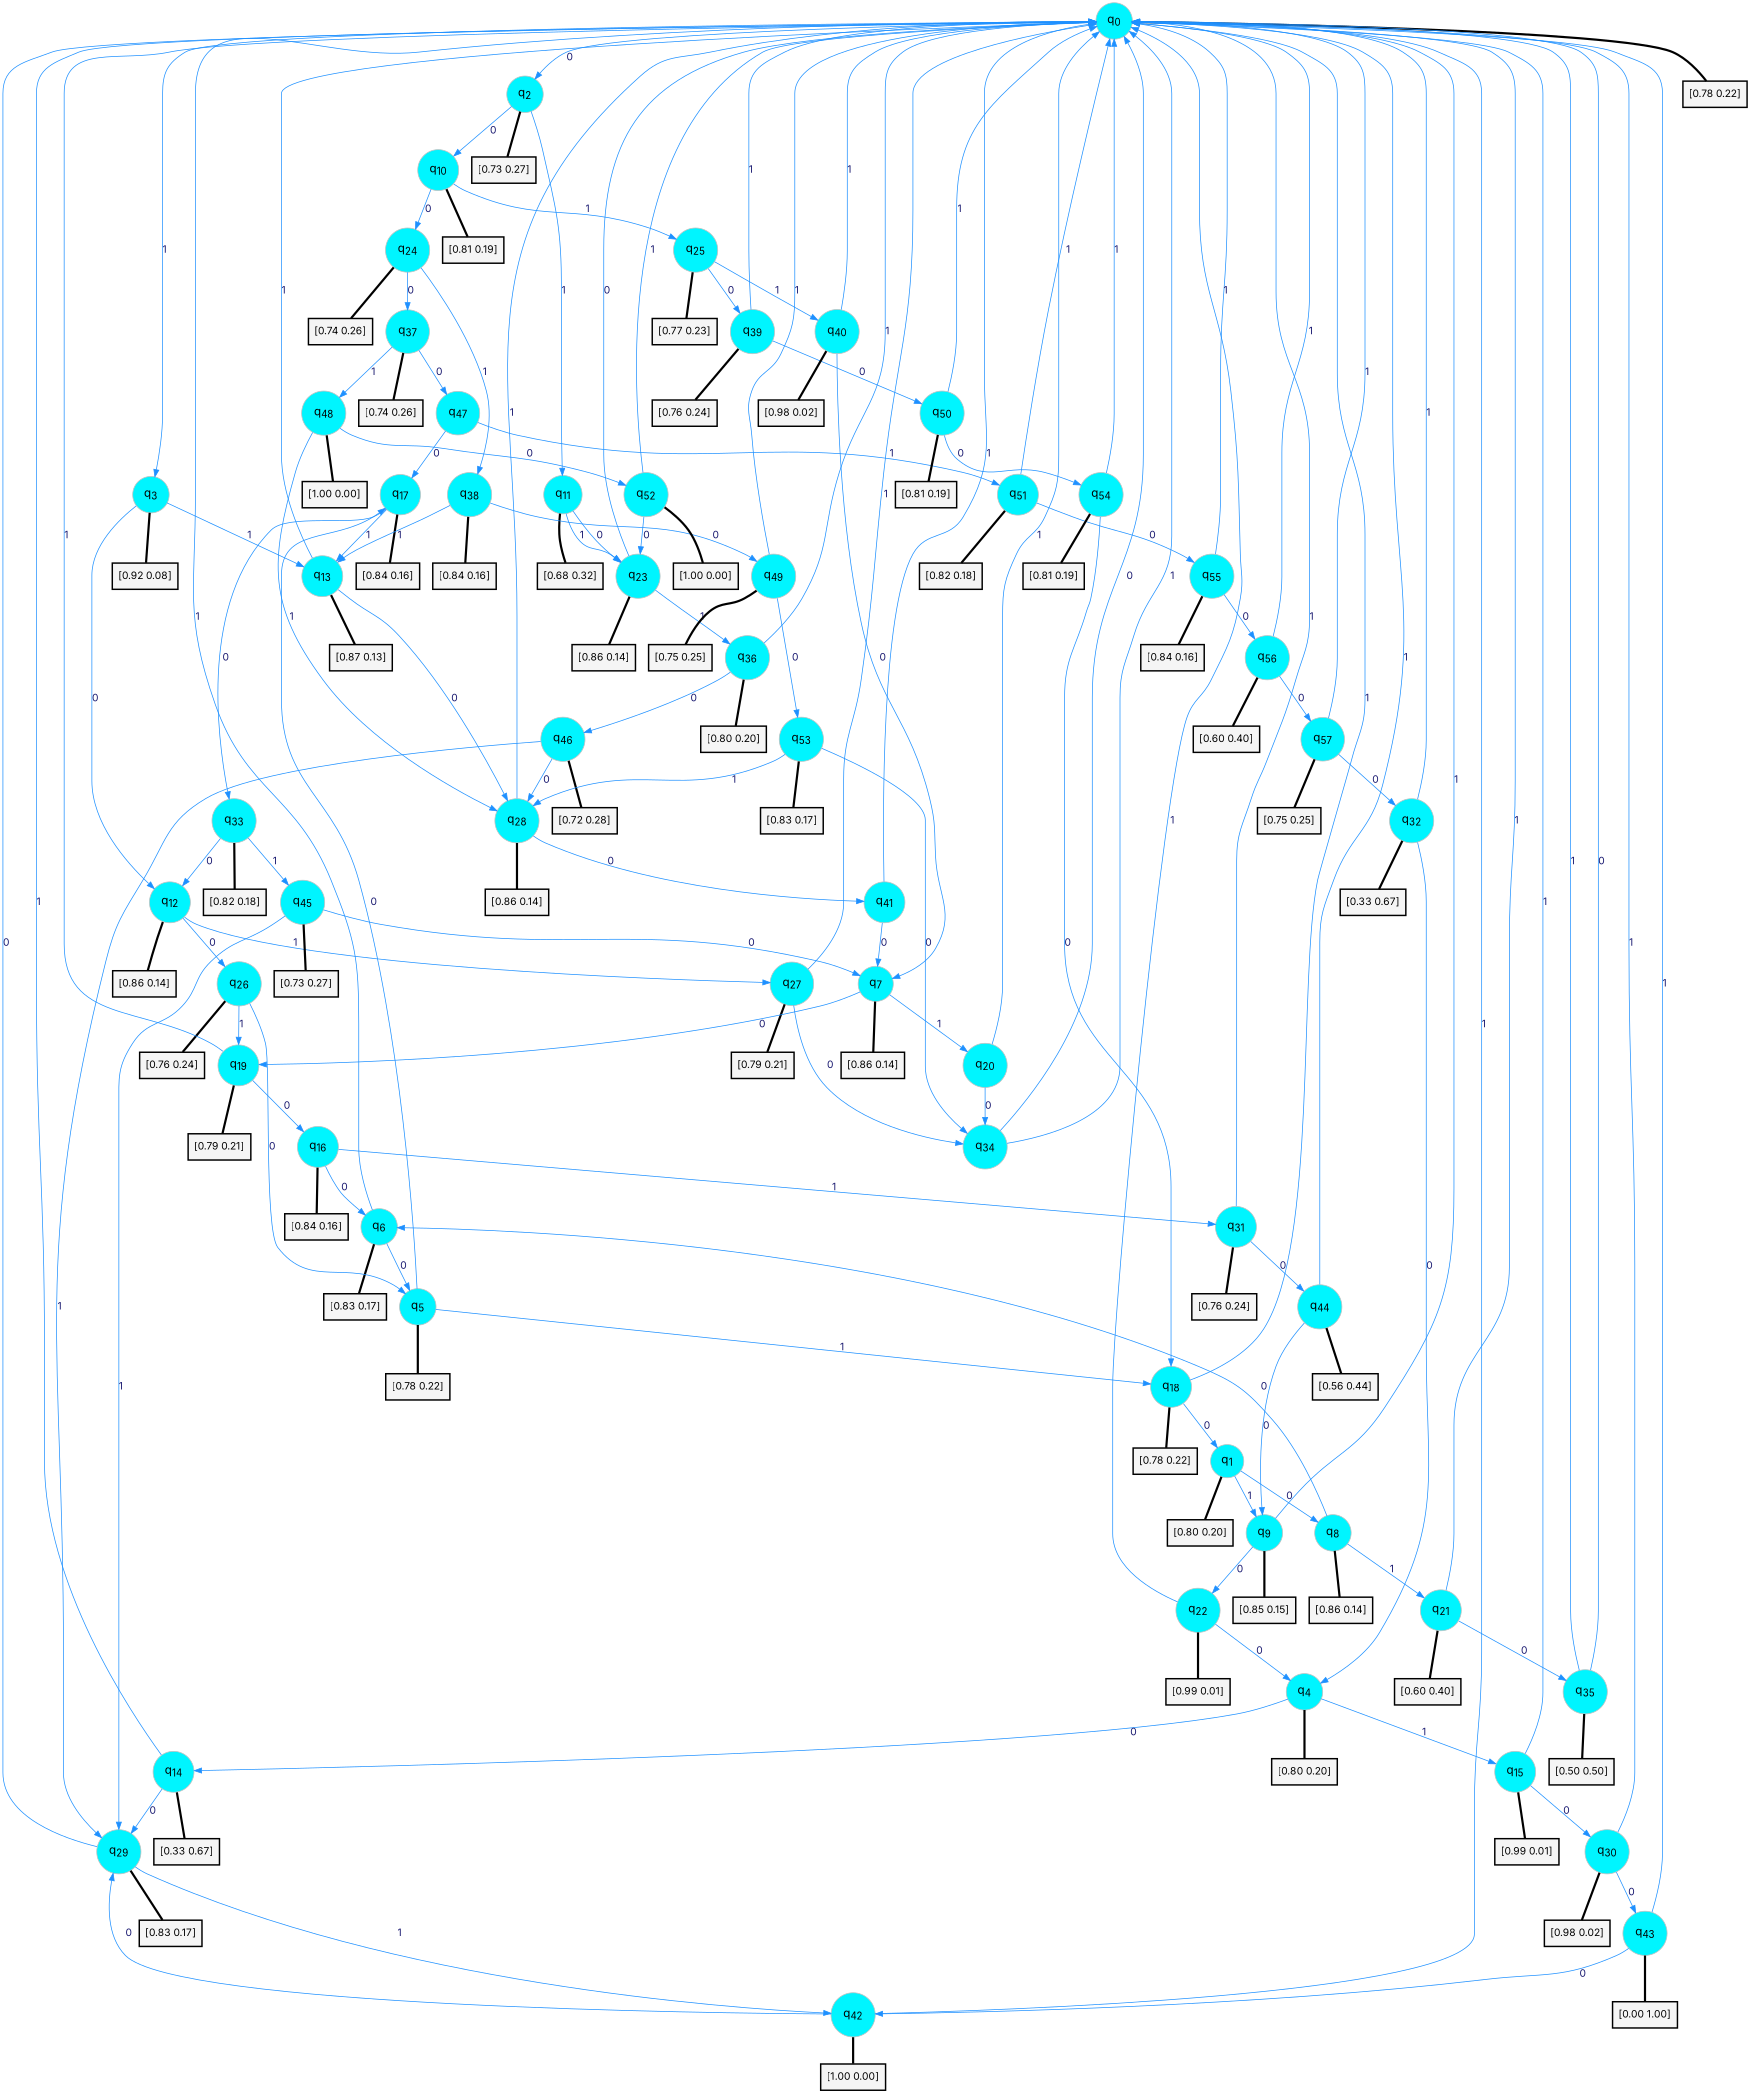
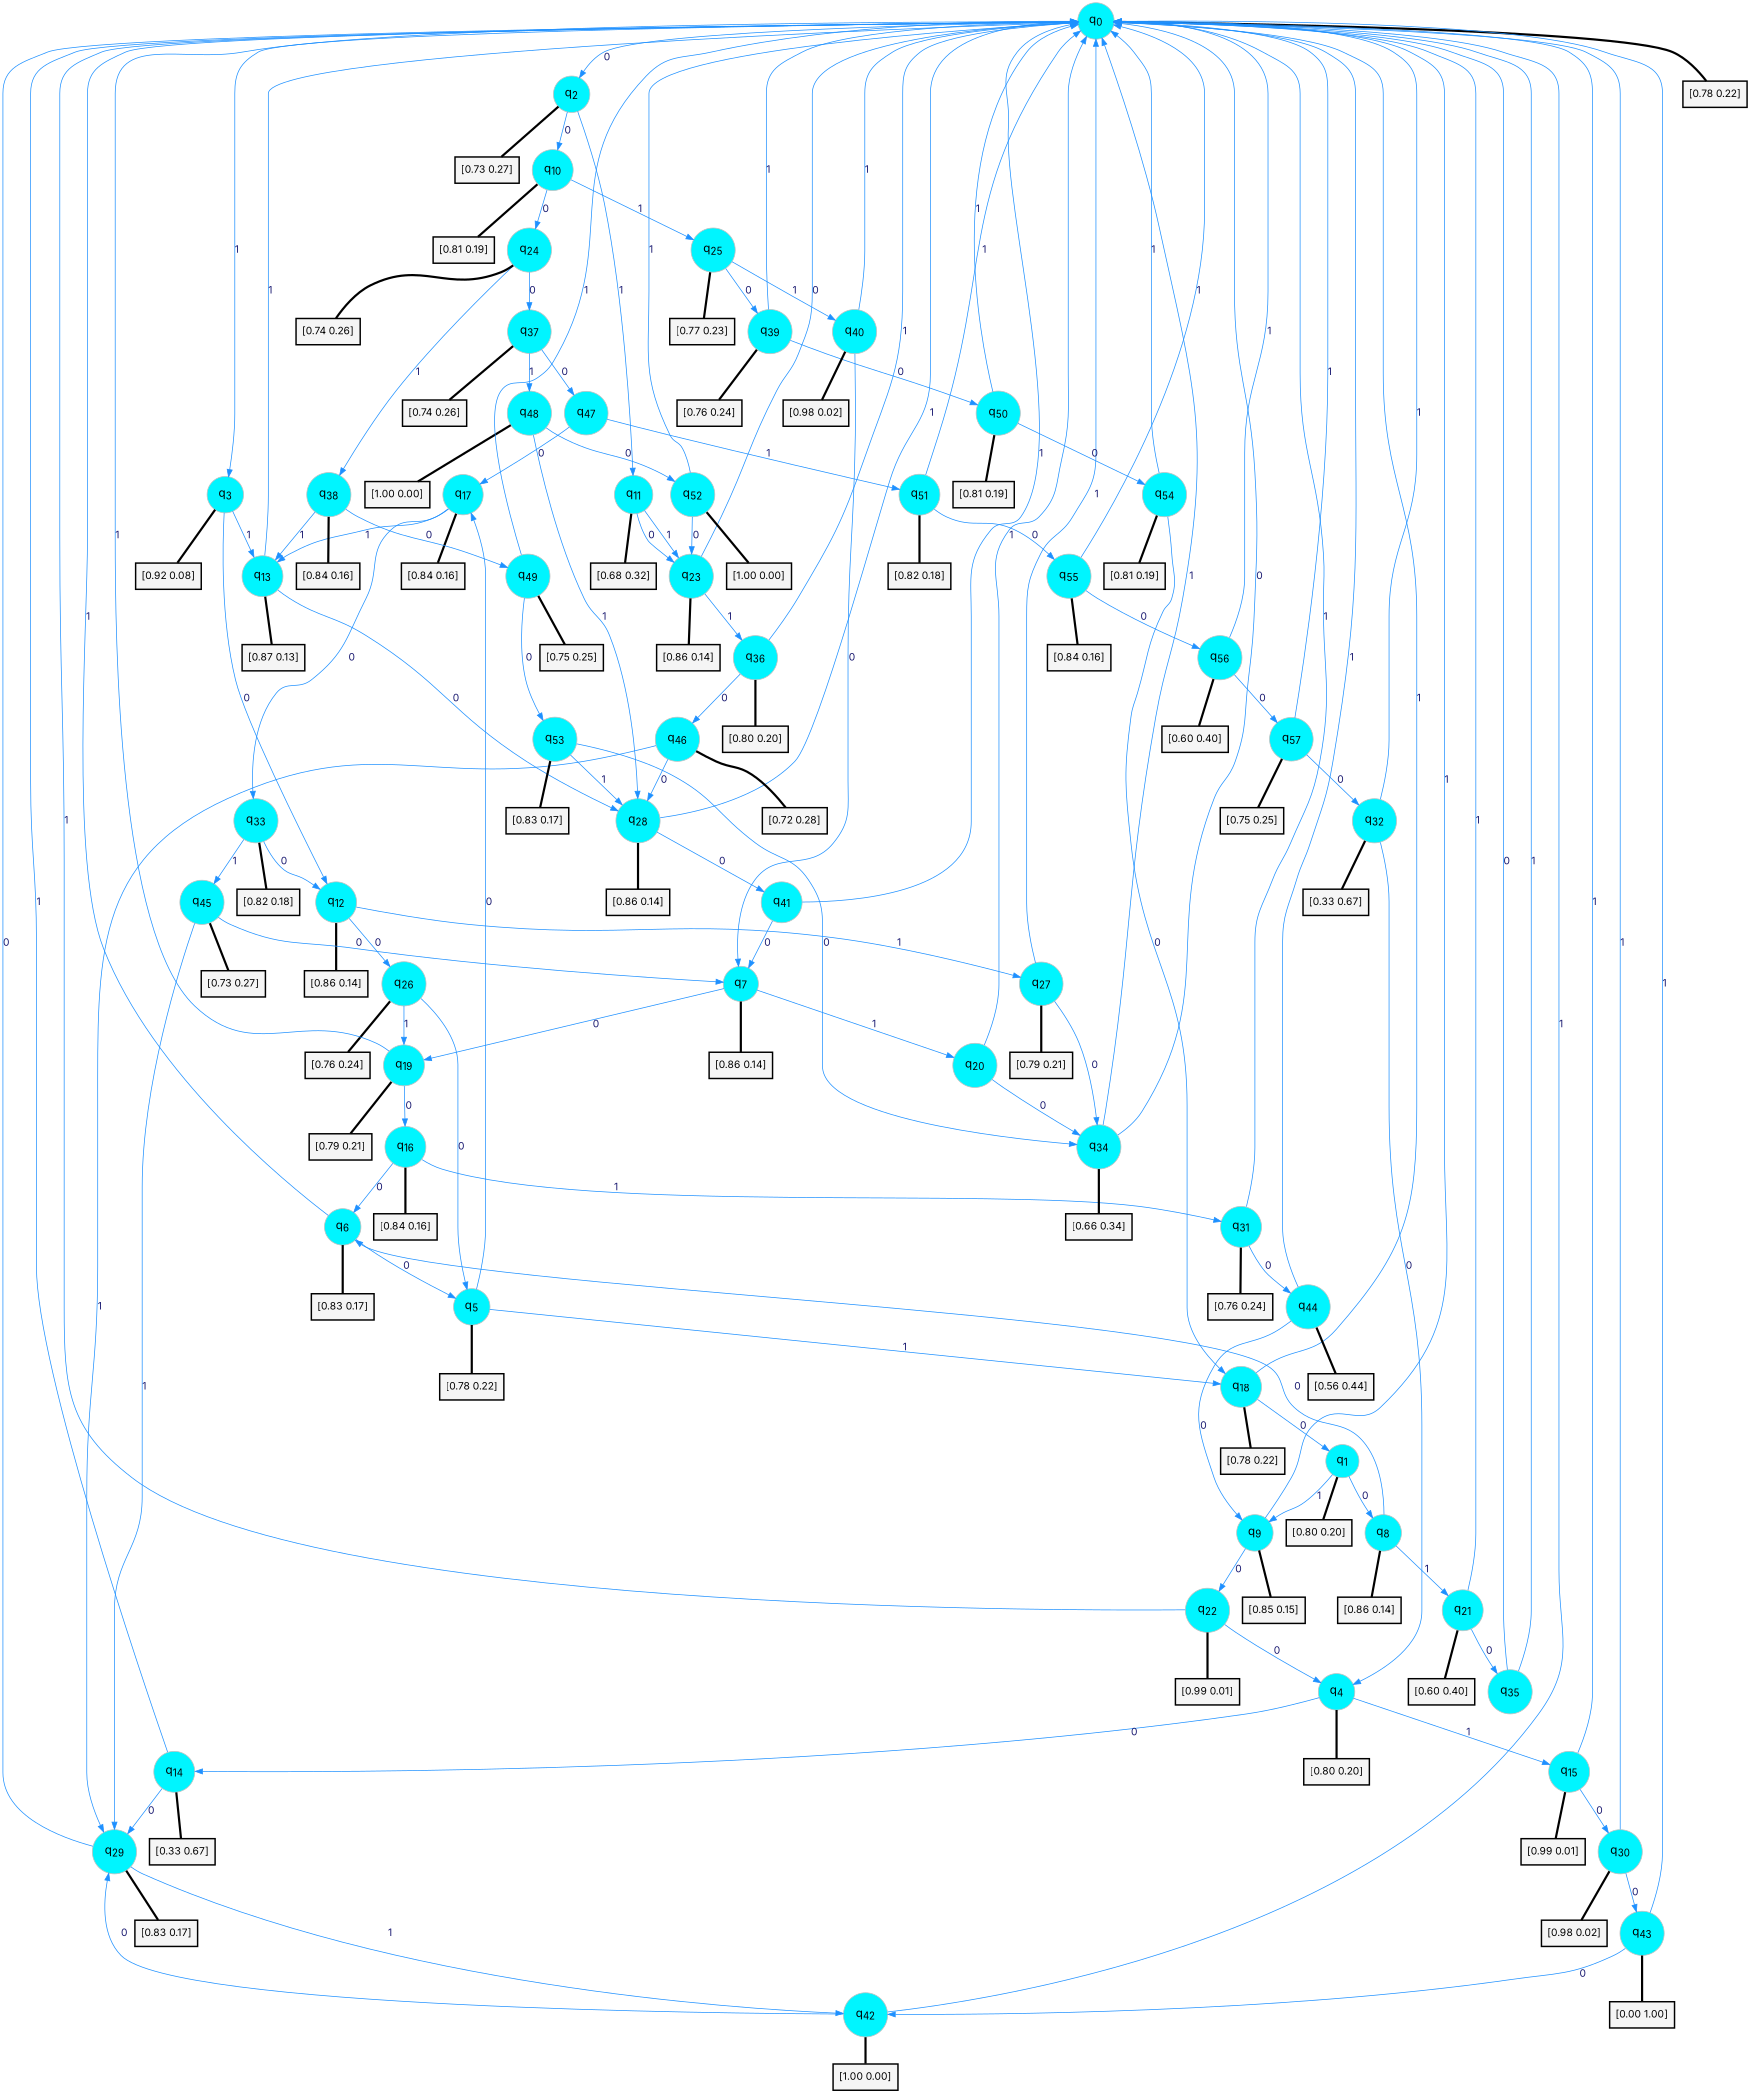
none -> (1099, 1227)
(1582, 1772) -> none
